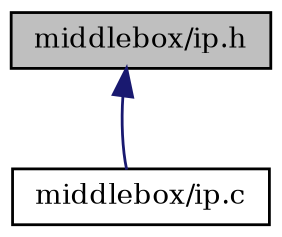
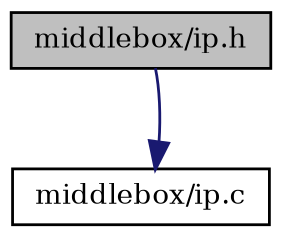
(122, 133) -> (160, 105)
